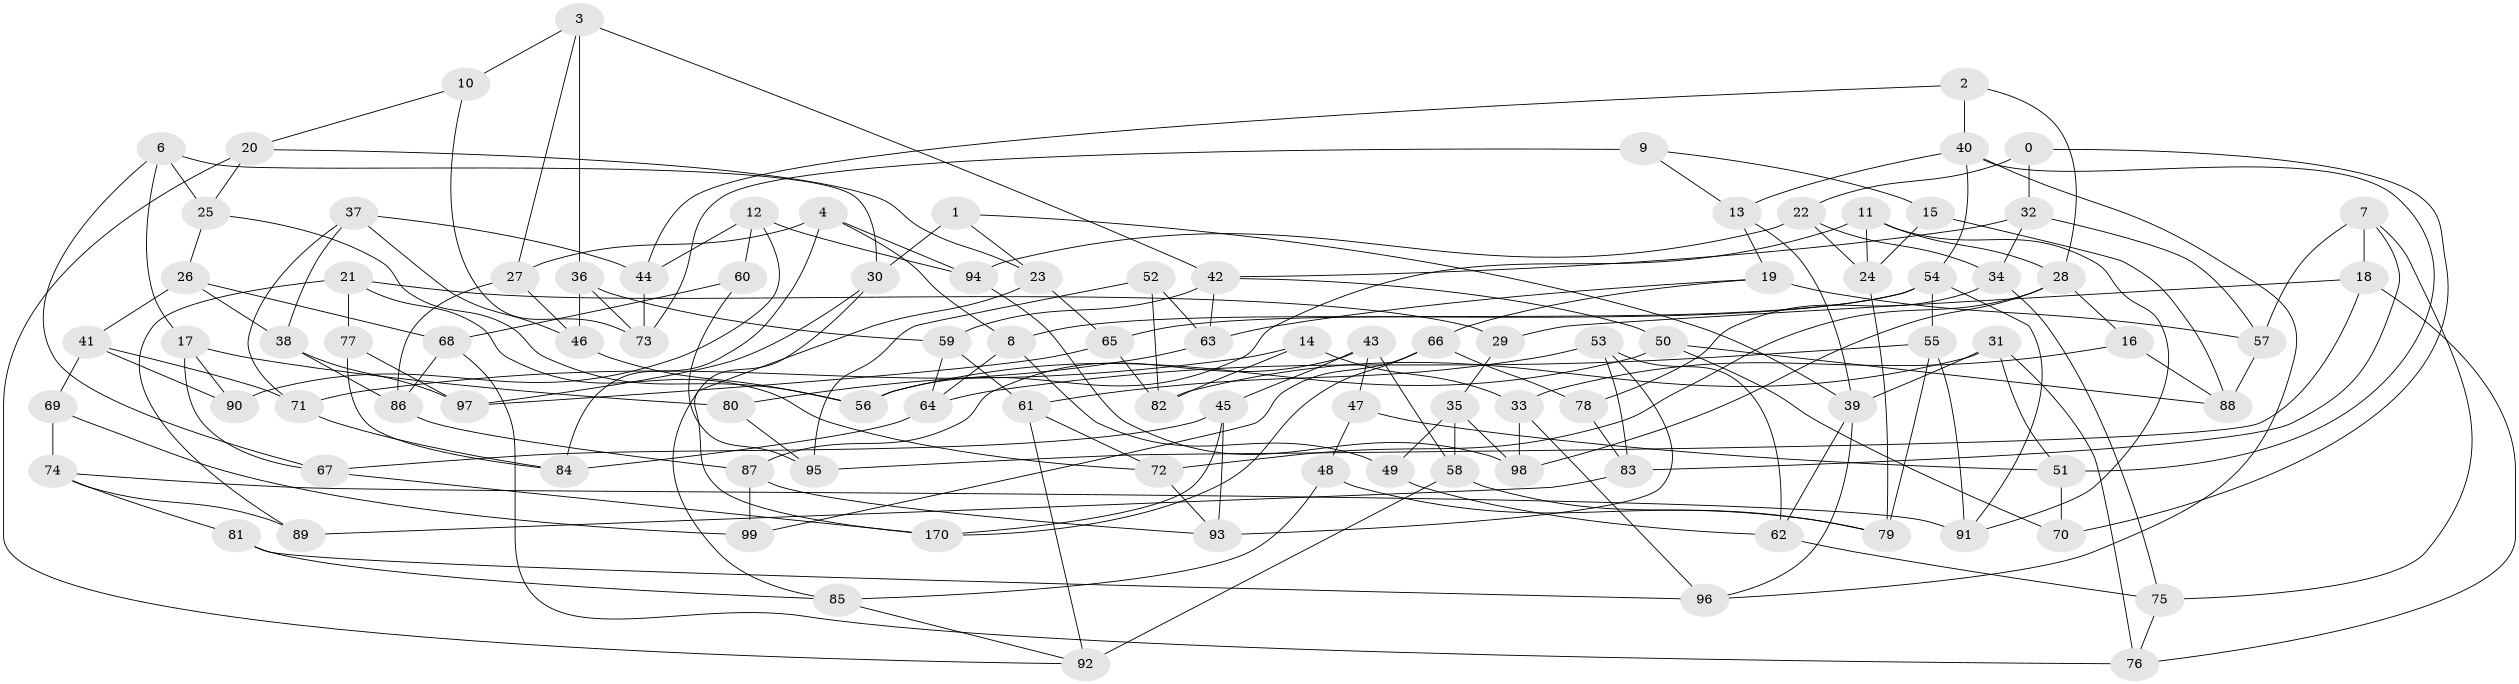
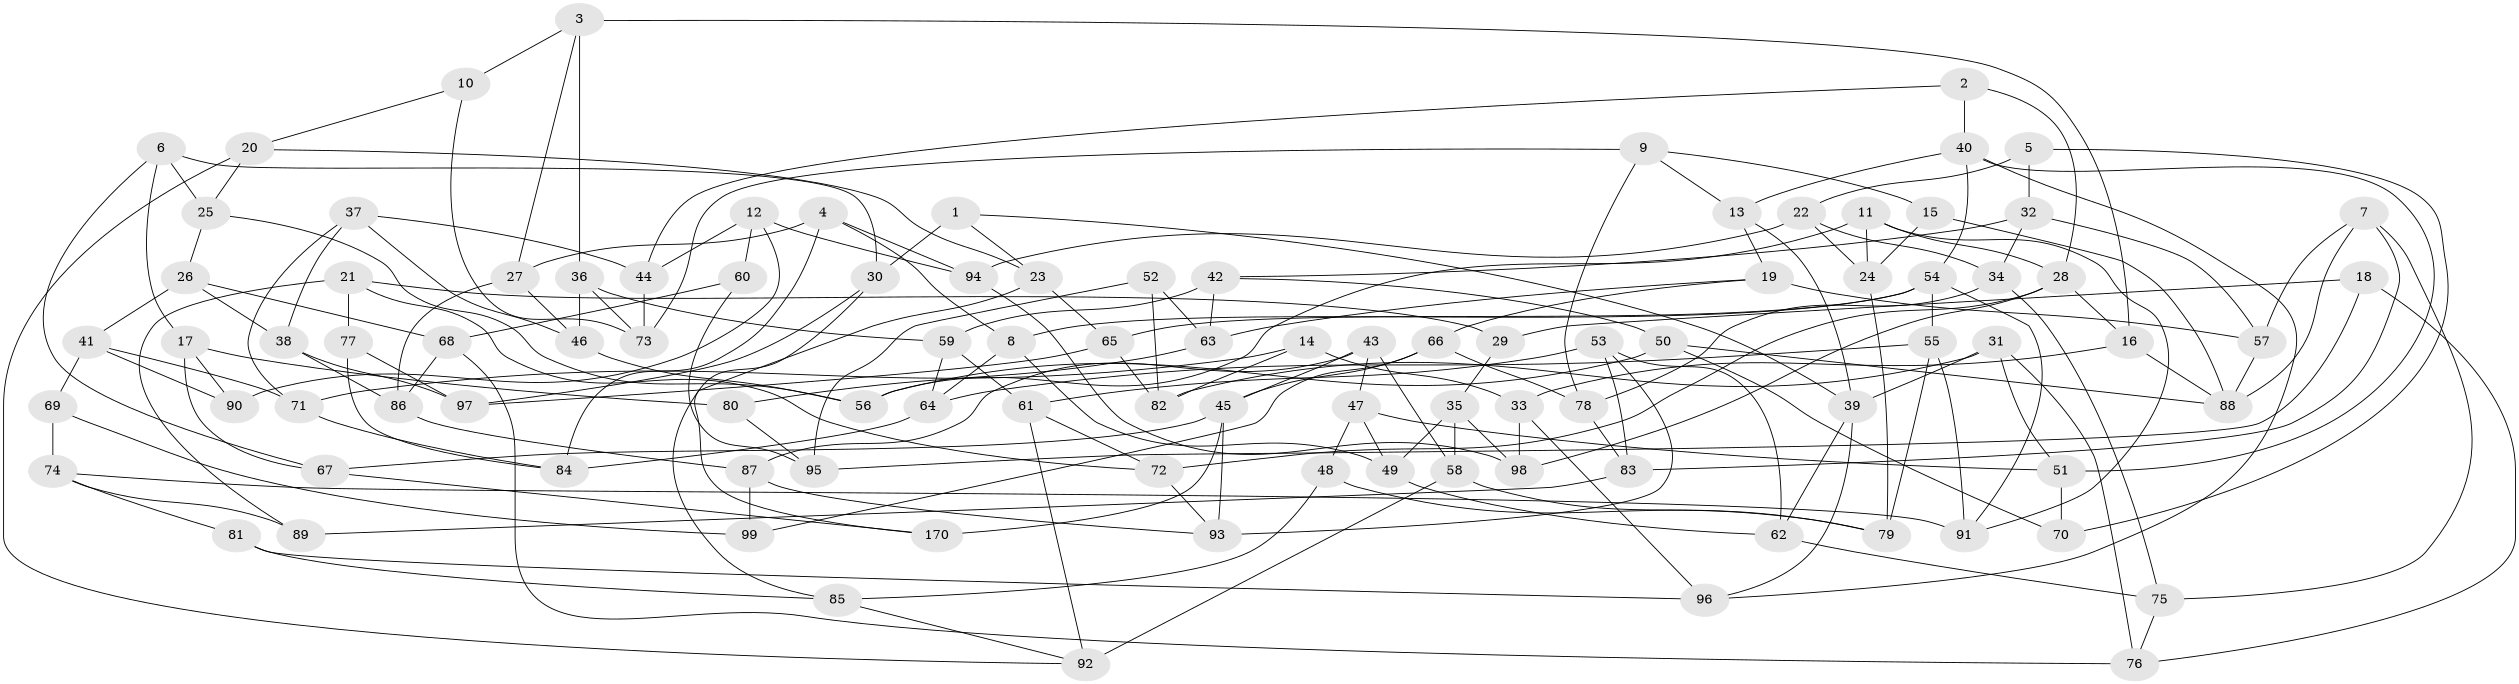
(900, 144) -> (1456, 29)
(2029, 149) -> (2029, 149)
(2364, 246) -> (2313, 321)
none -> (1582, 274)
none -> (1372, 437)
(1210, 489) -> (1331, 375)
